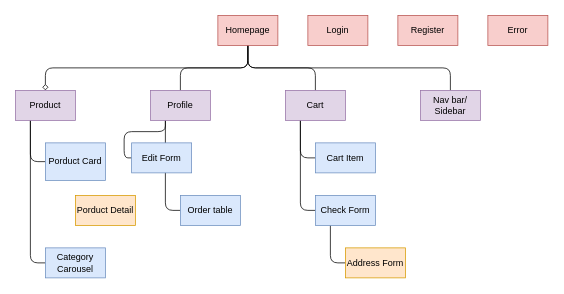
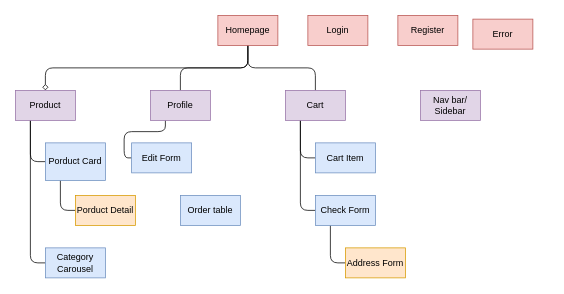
(518, 30) -> (503, 34)
(391, 68) -> none
(165, 195) -> none
none -> (60, 200)
